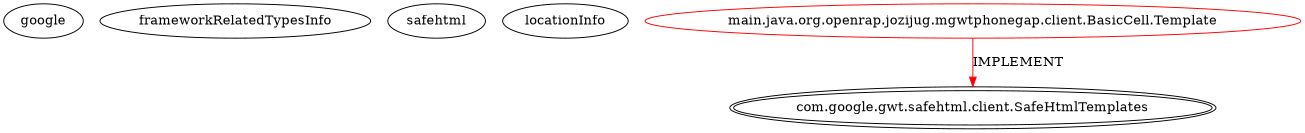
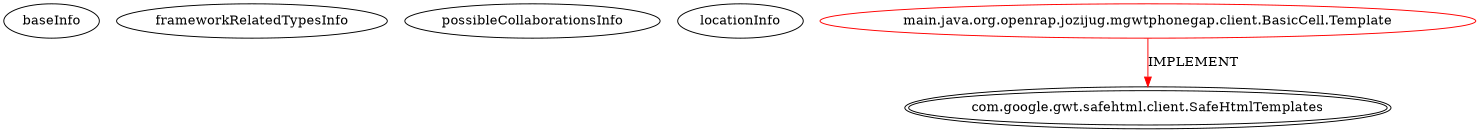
(44, 21) -> (52, 21)
(437, 21) -> (532, 21)
